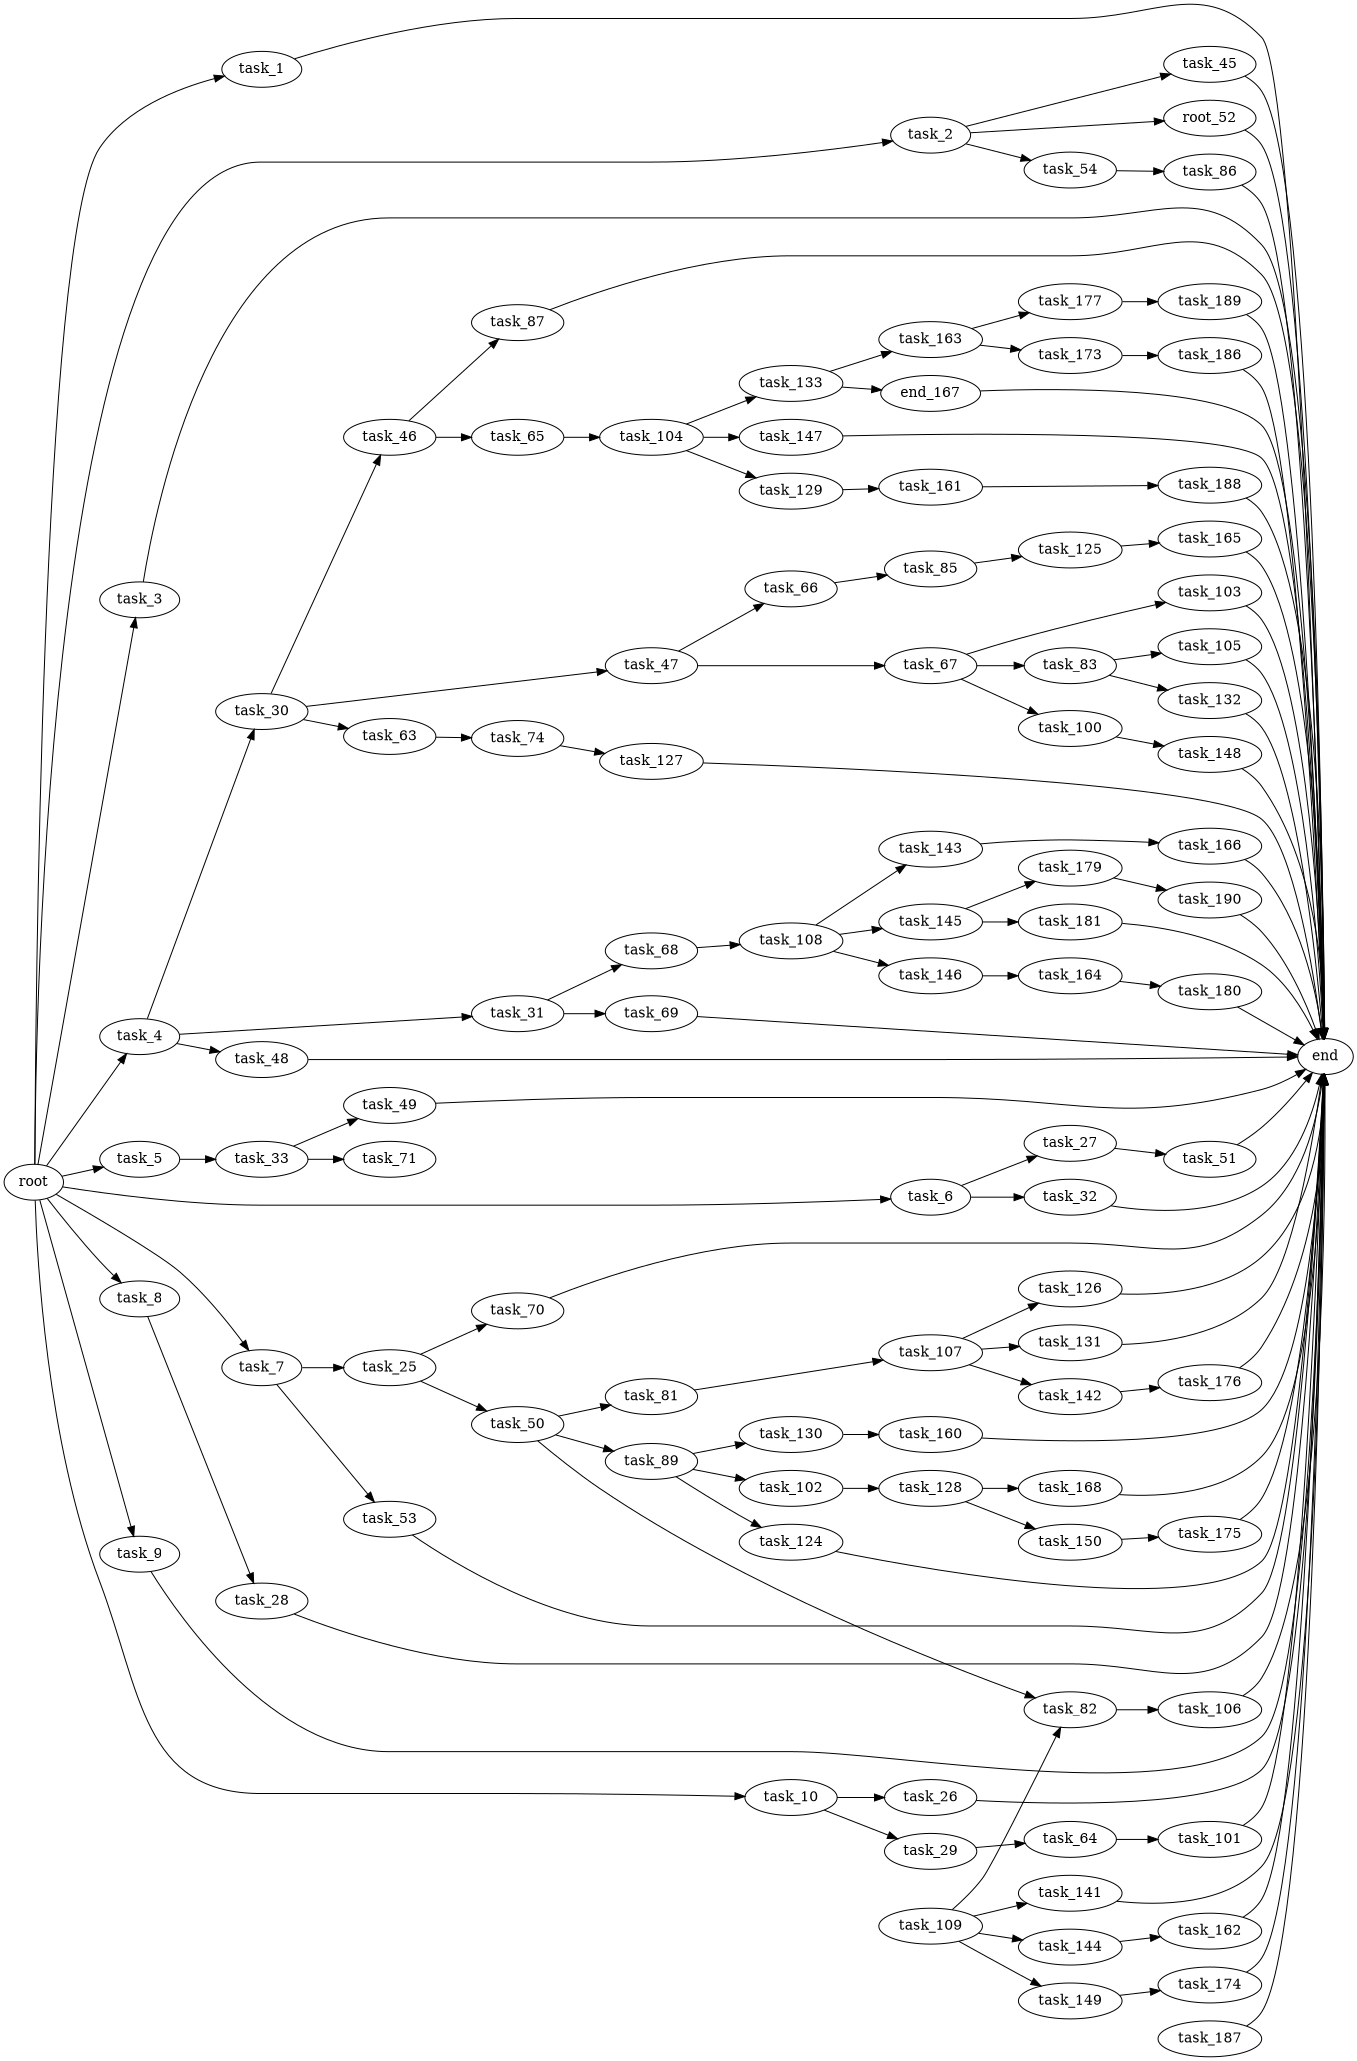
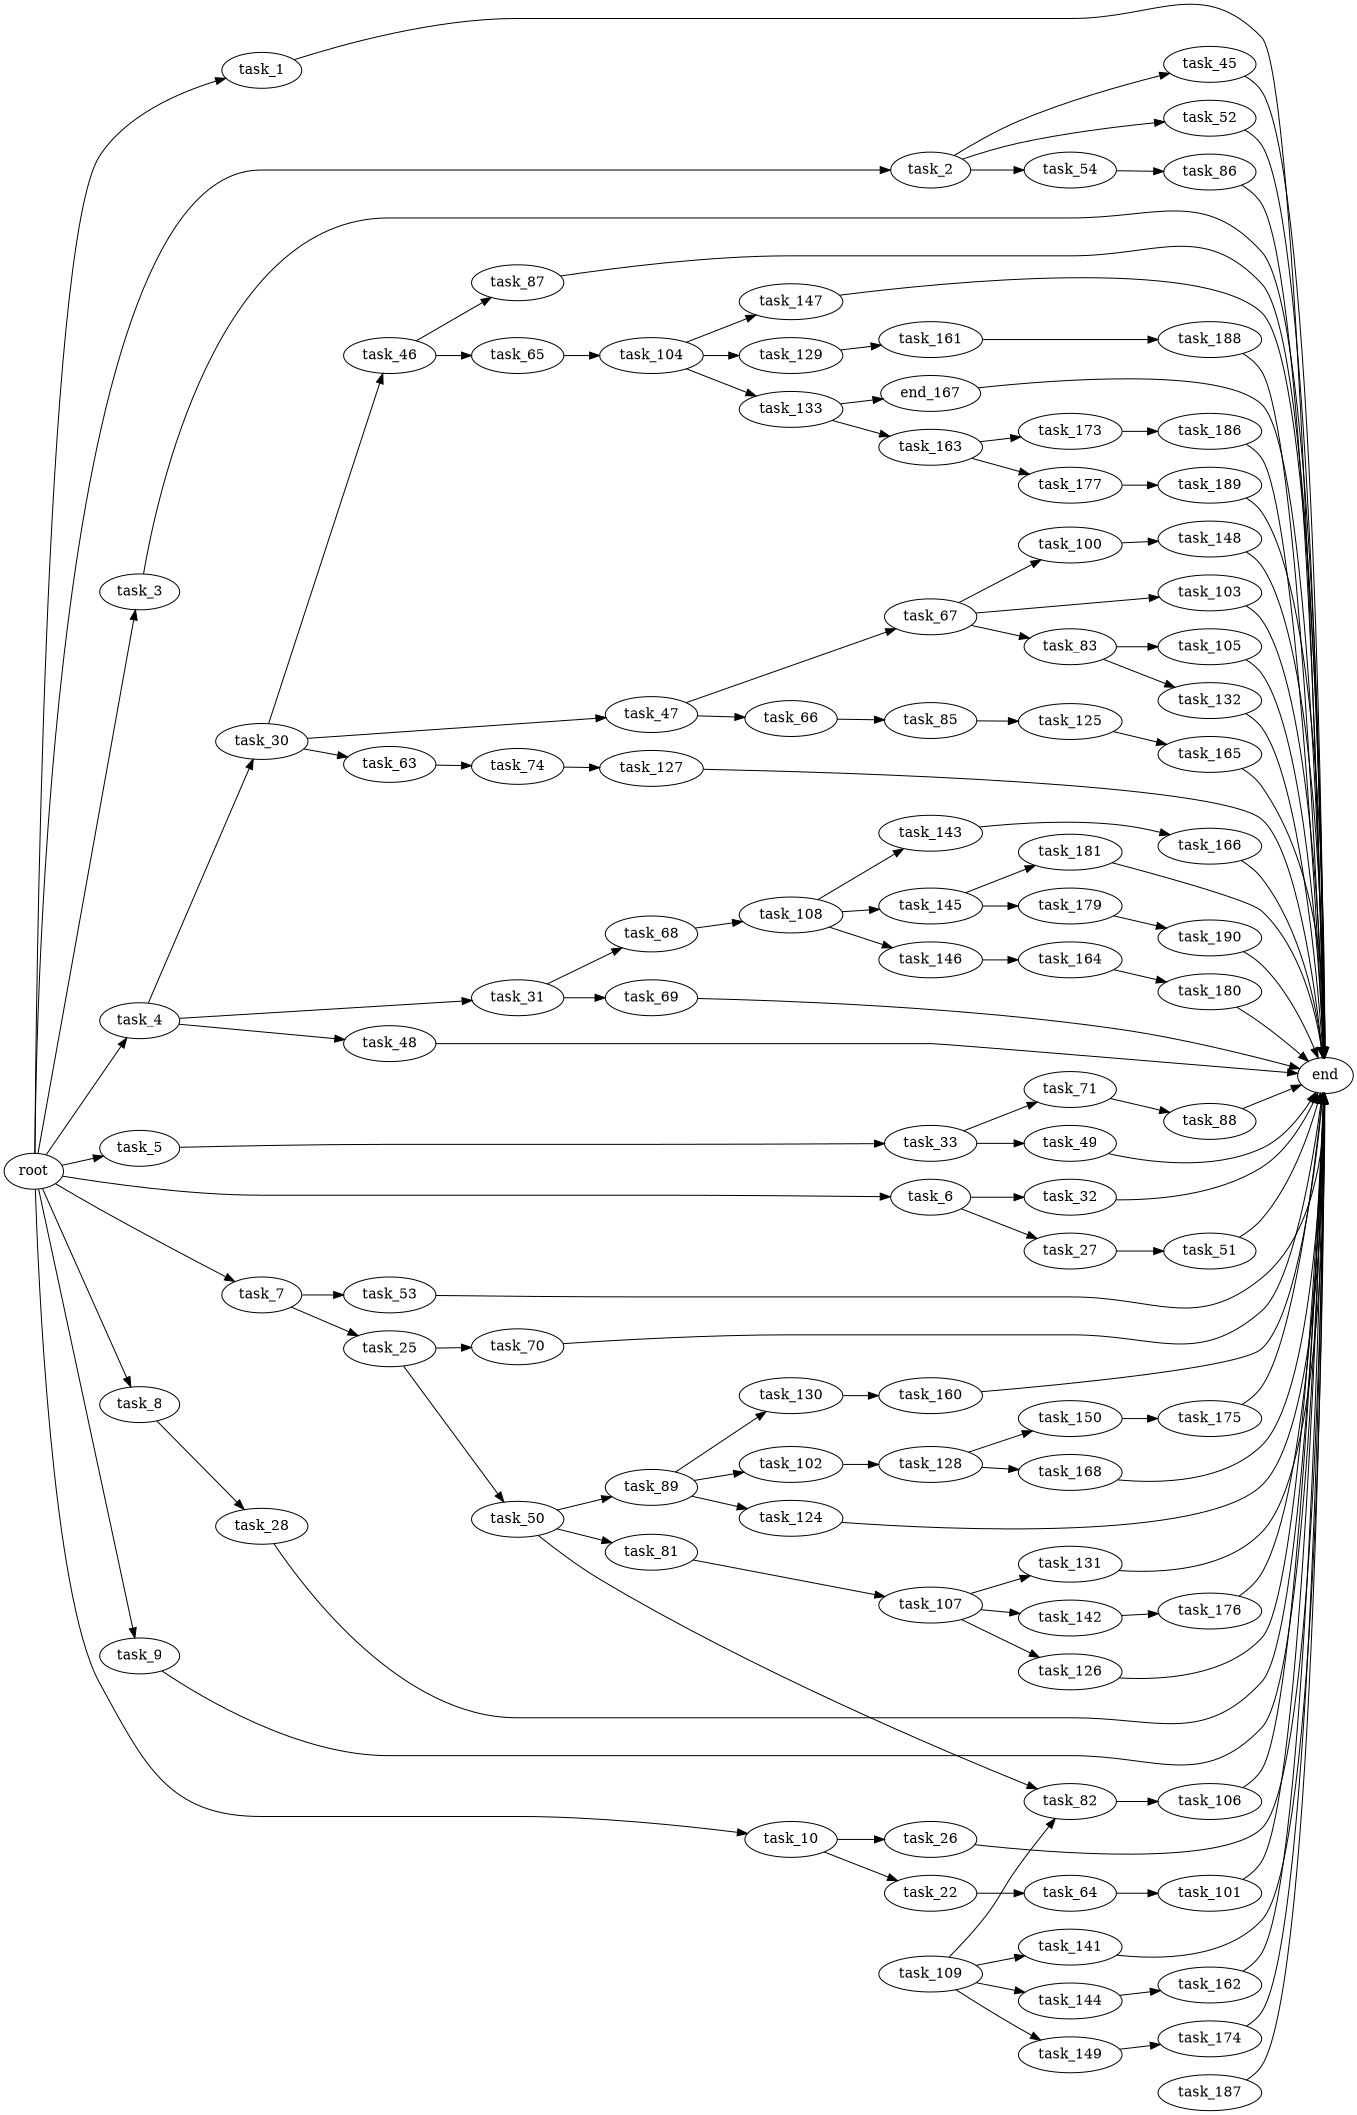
(1210, 118) -> (1210, 118)
none -> (1210, 1121)
(931, 1851) -> (931, 1893)
